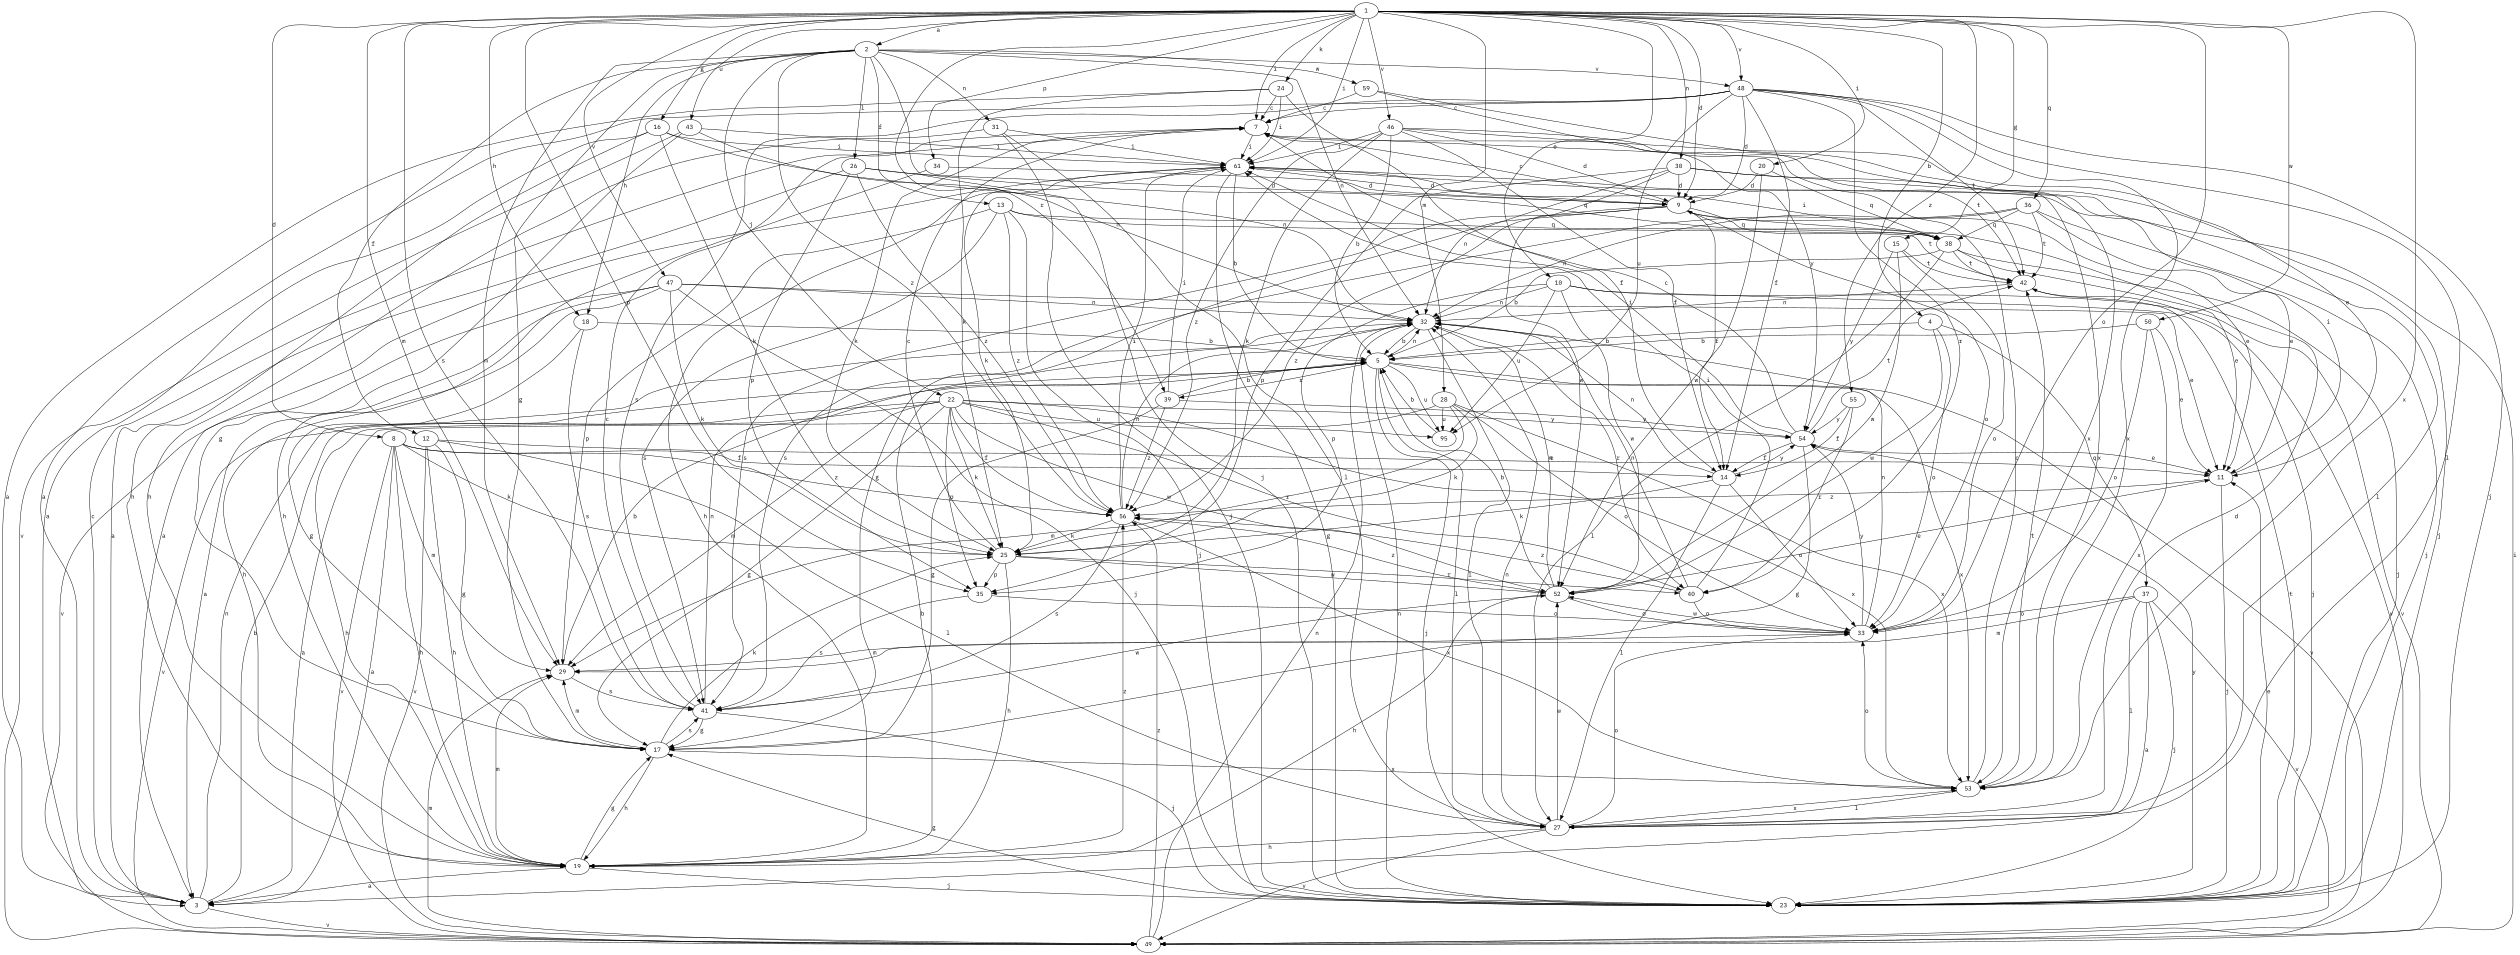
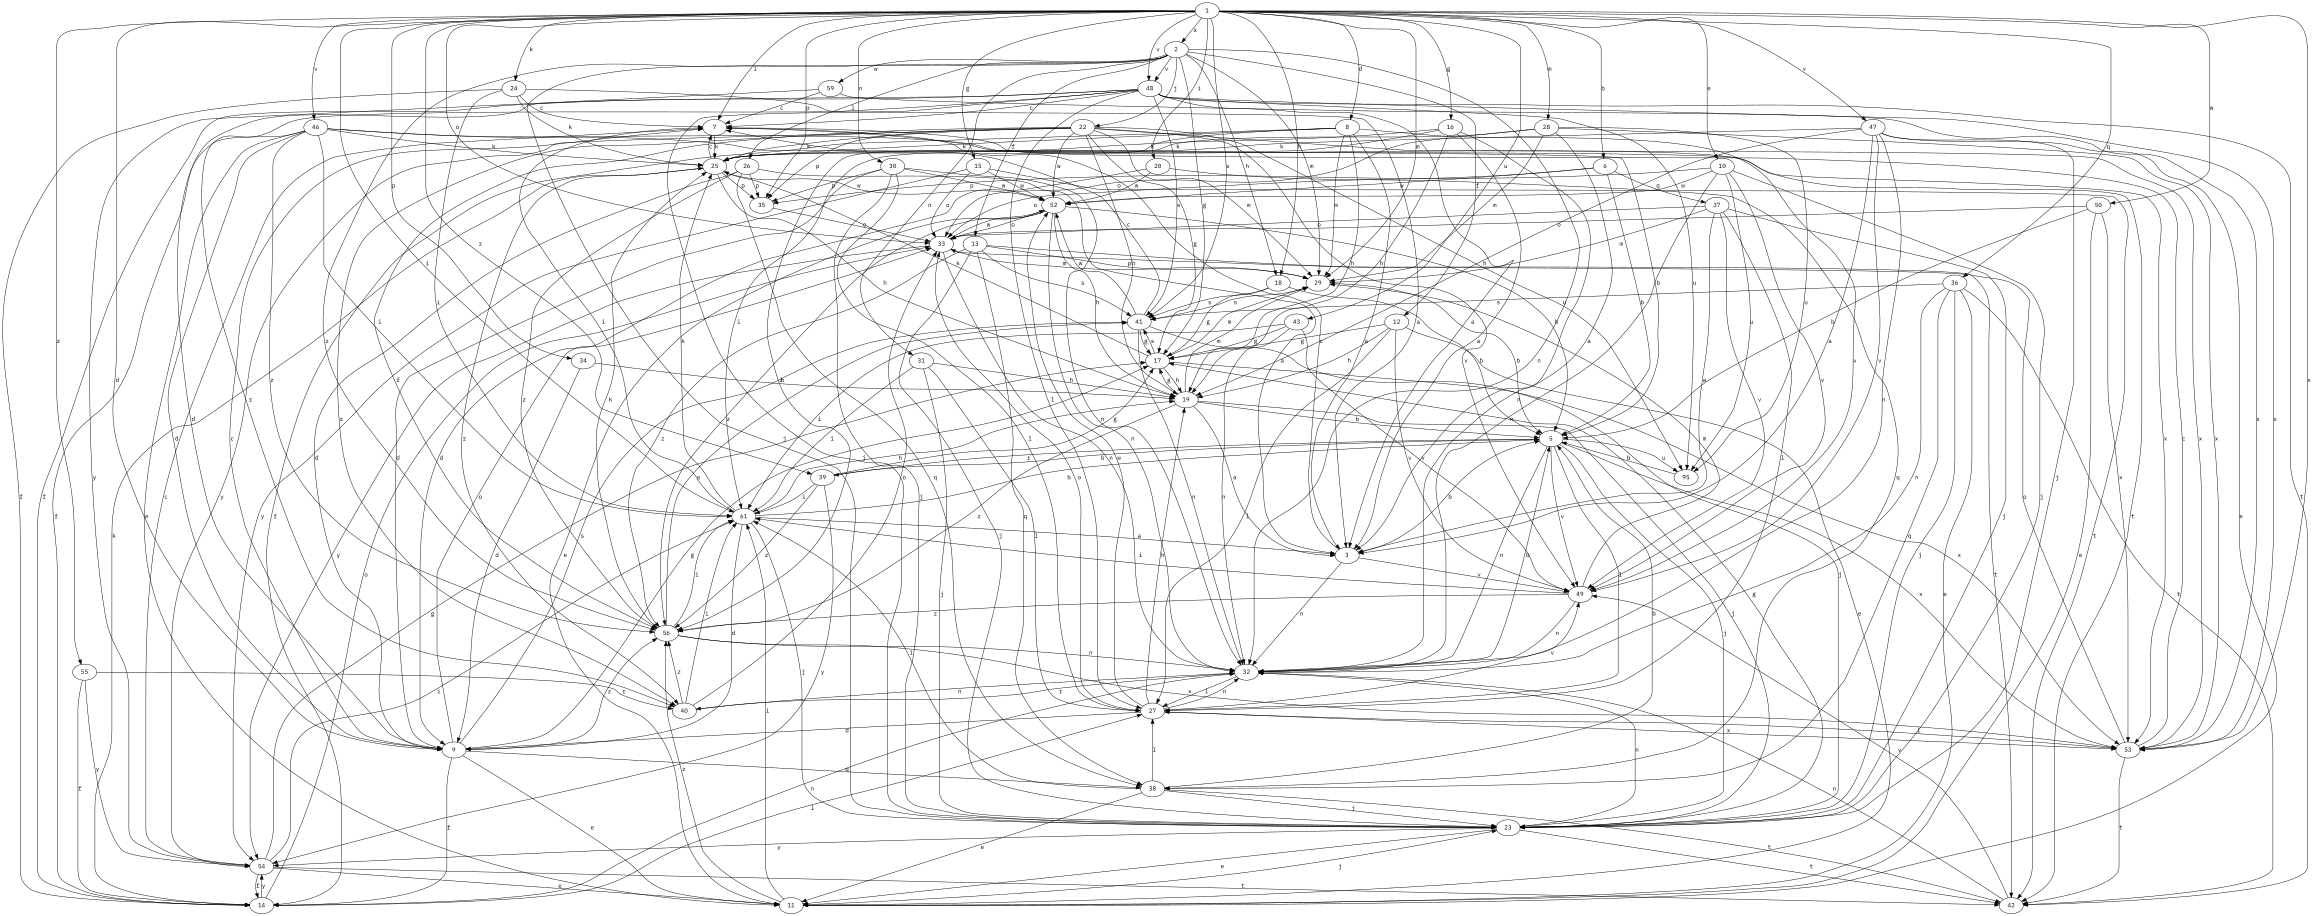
(1248, 145) -> (564, 280)
(1930, 322) -> (1605, 166)
(1328, 536) -> (804, 672)
(836, 638) -> none
